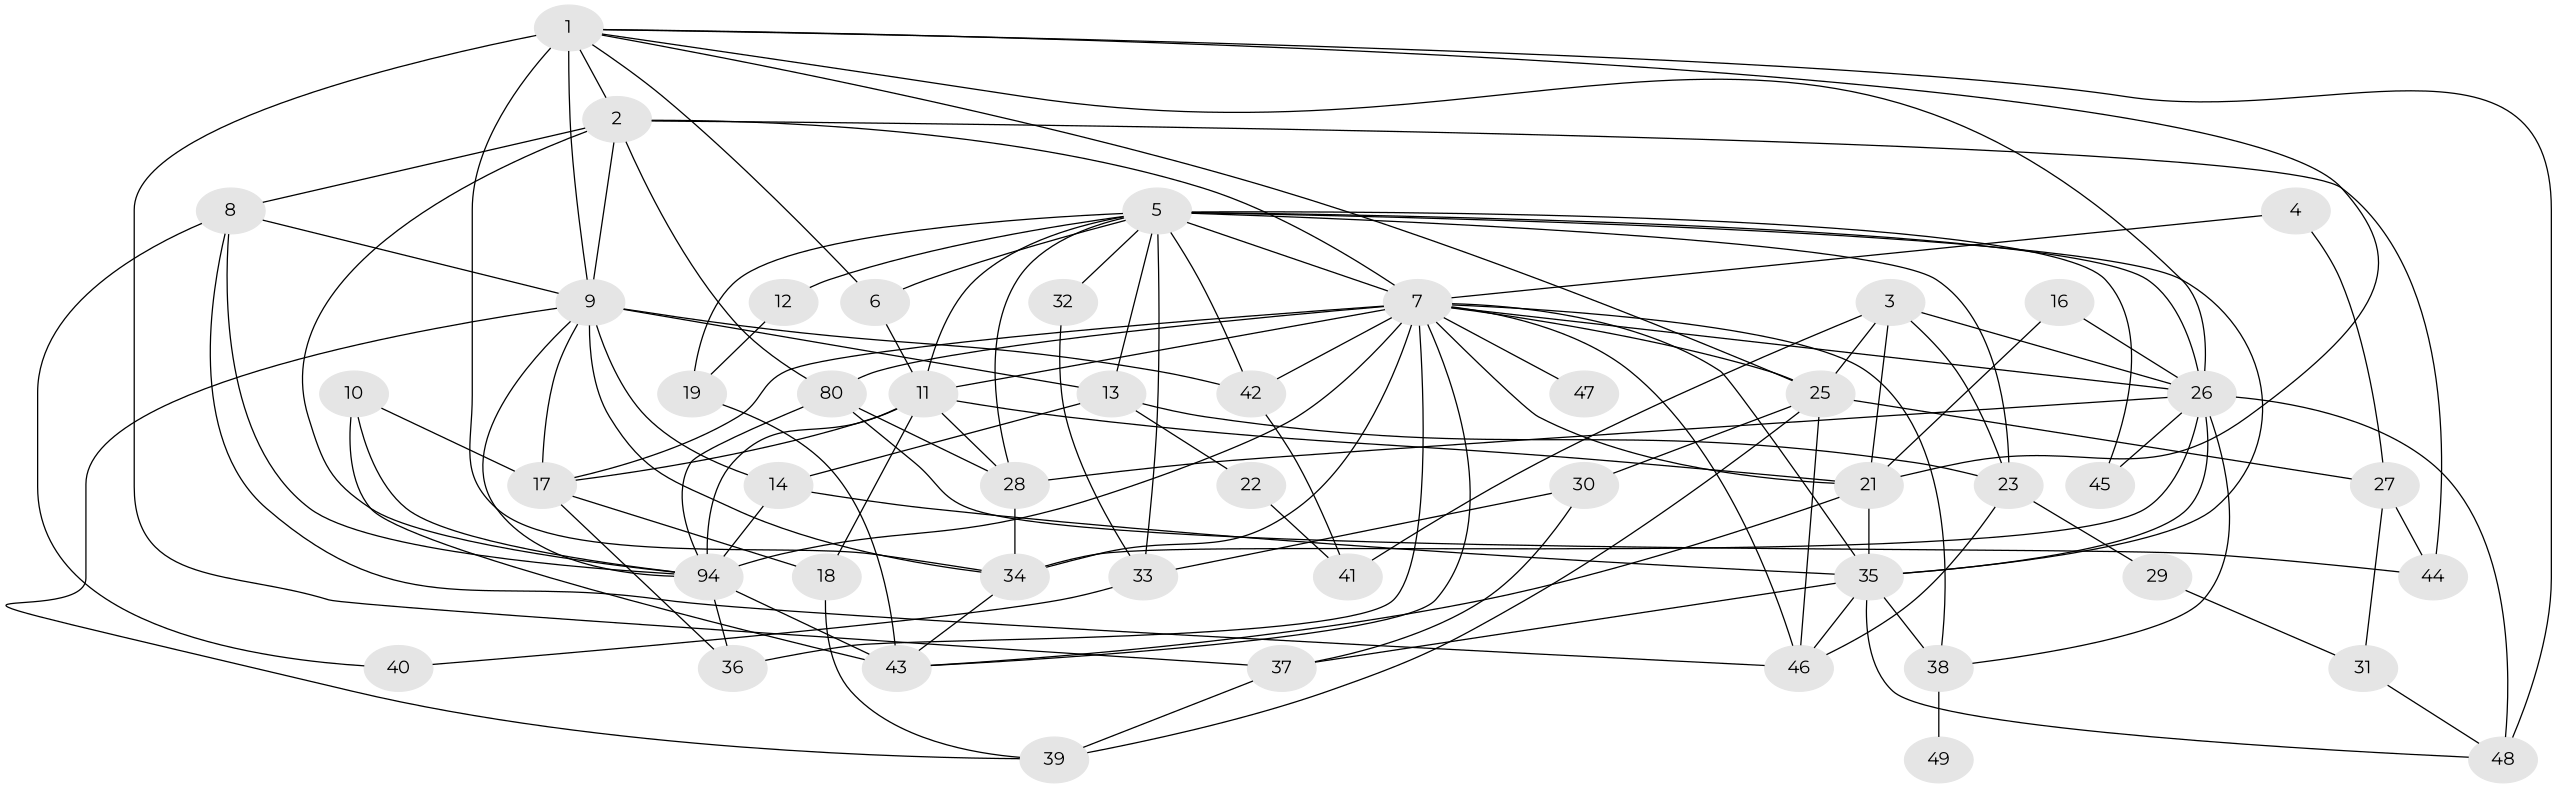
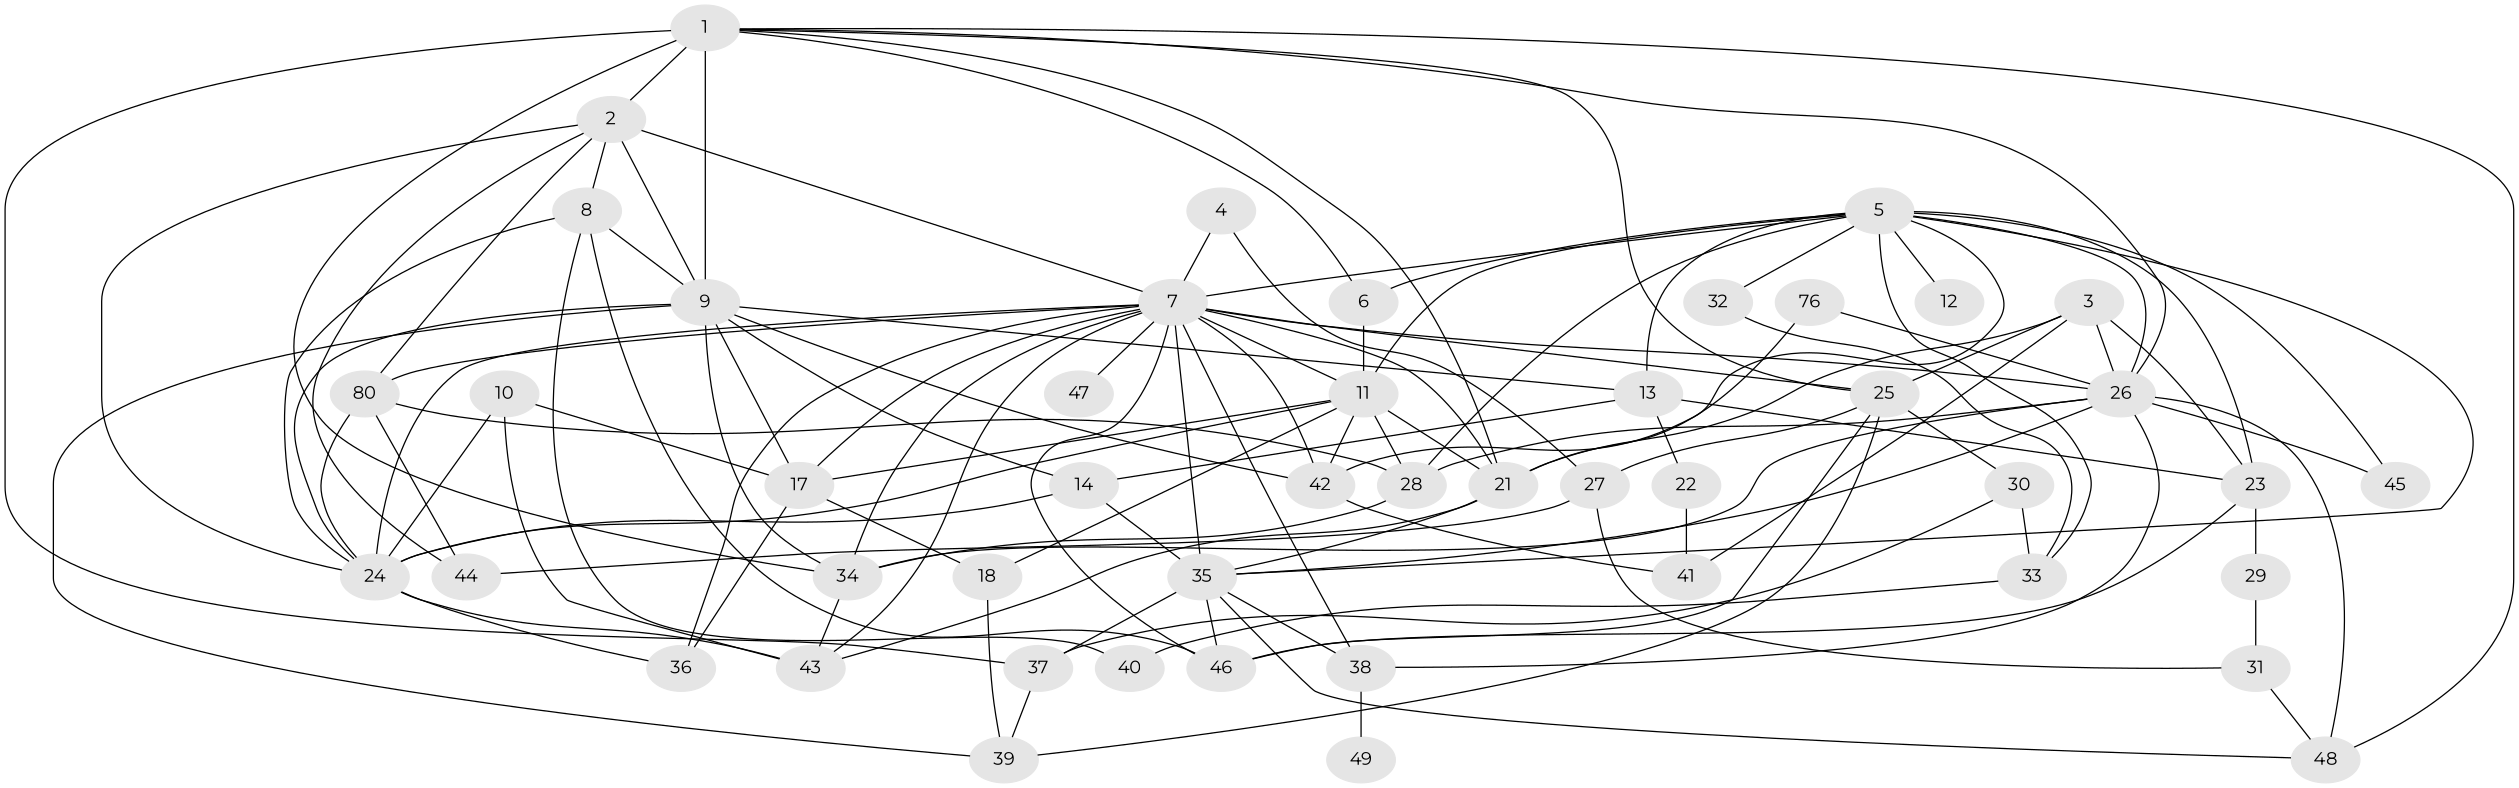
(2060, 302) -> (1810, 302)
(692, 394) -> none
none -> (1344, 435)
(709, 577) -> (375, 577)
